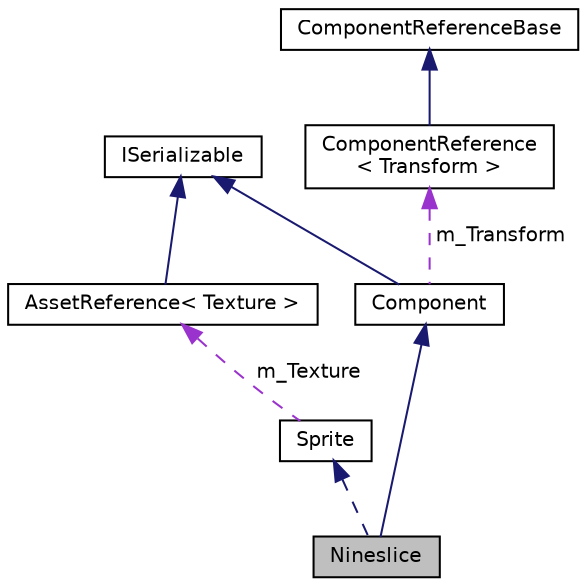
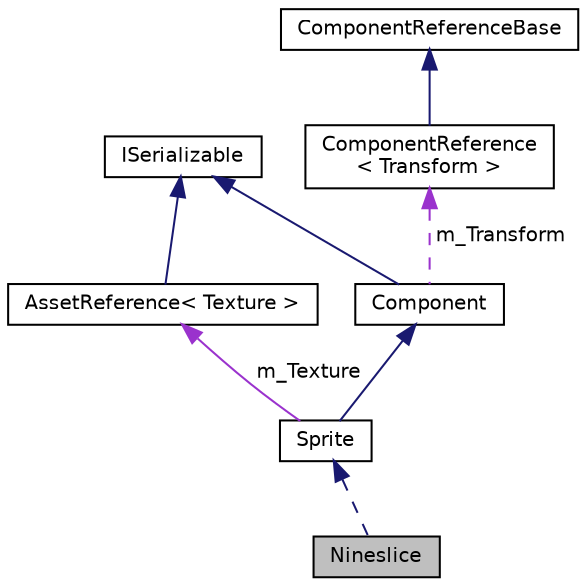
(248, 381) -> (248, 381)
(401, 441) -> (371, 381)
